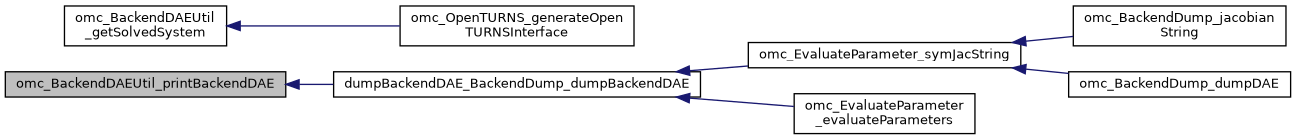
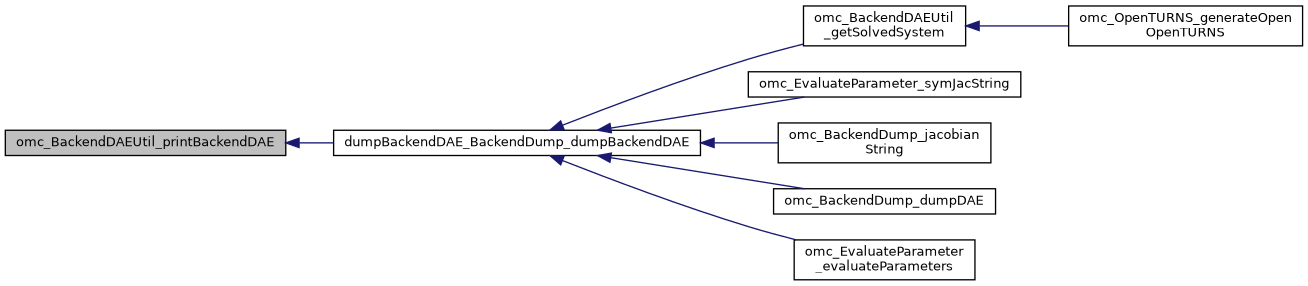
(517, 26) -> (1186, 26)
(1049, 39) -> (746, 143)
(1047, 71) -> (707, 173)
none -> (682, 81)
